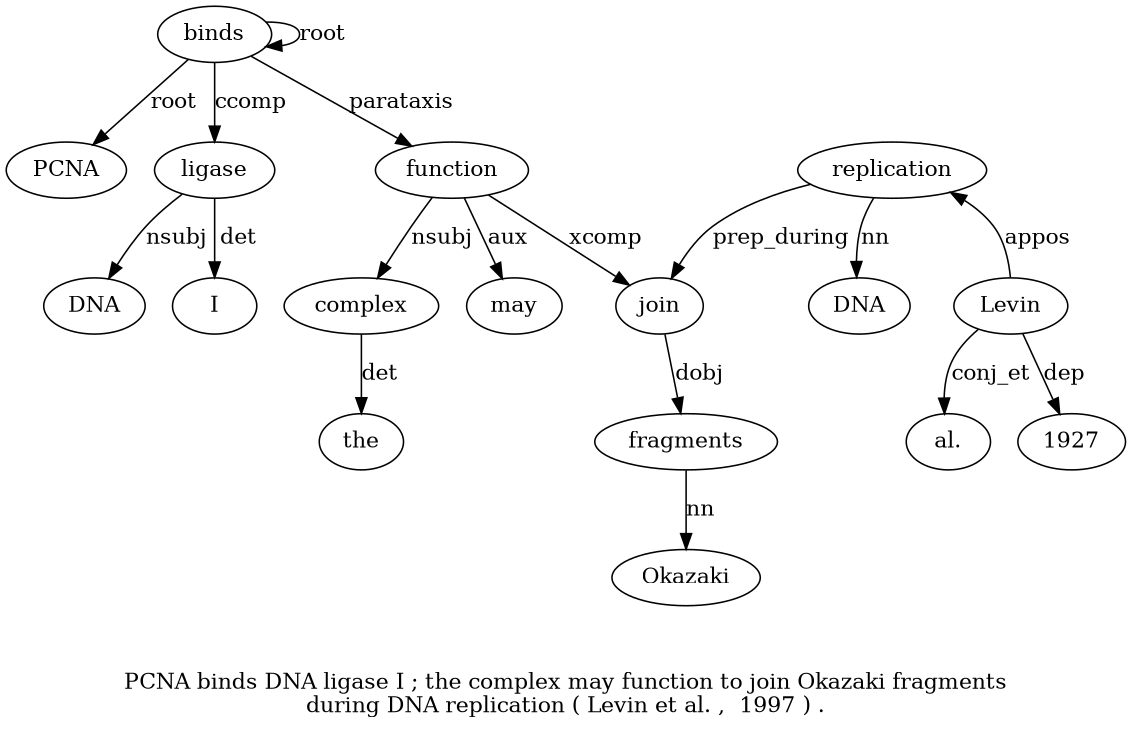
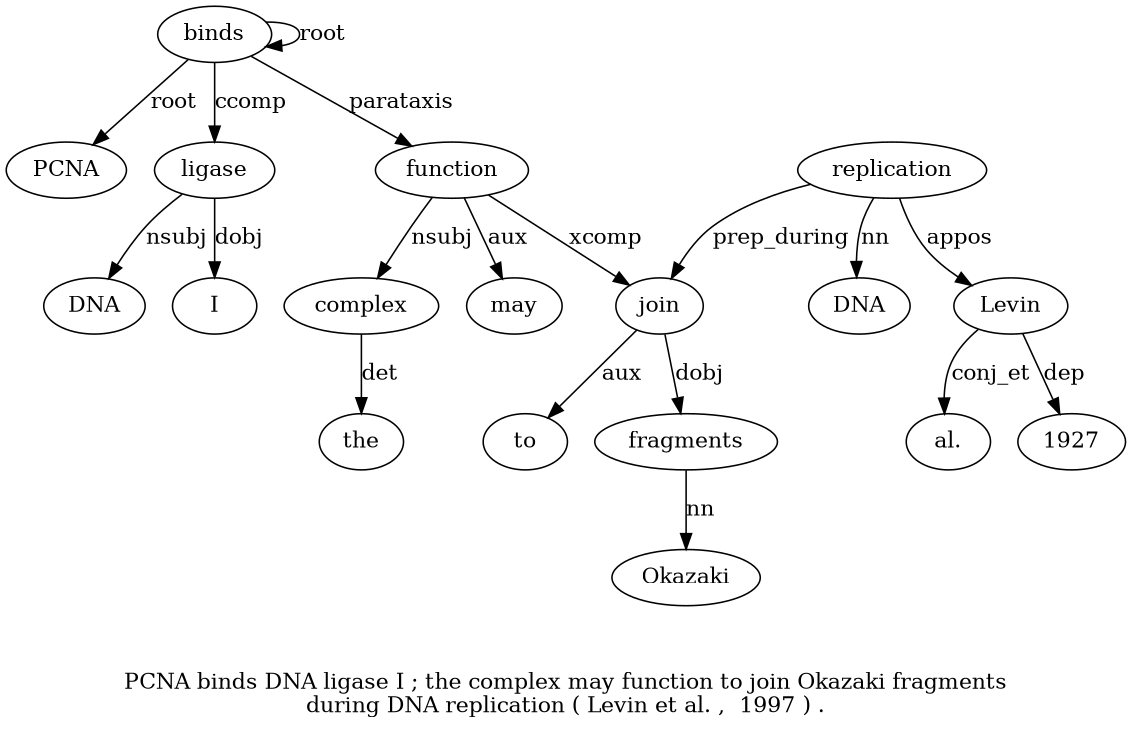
(998, 233) -> (922, 243)
(239, 238) -> (239, 238)
none -> (525, 442)
